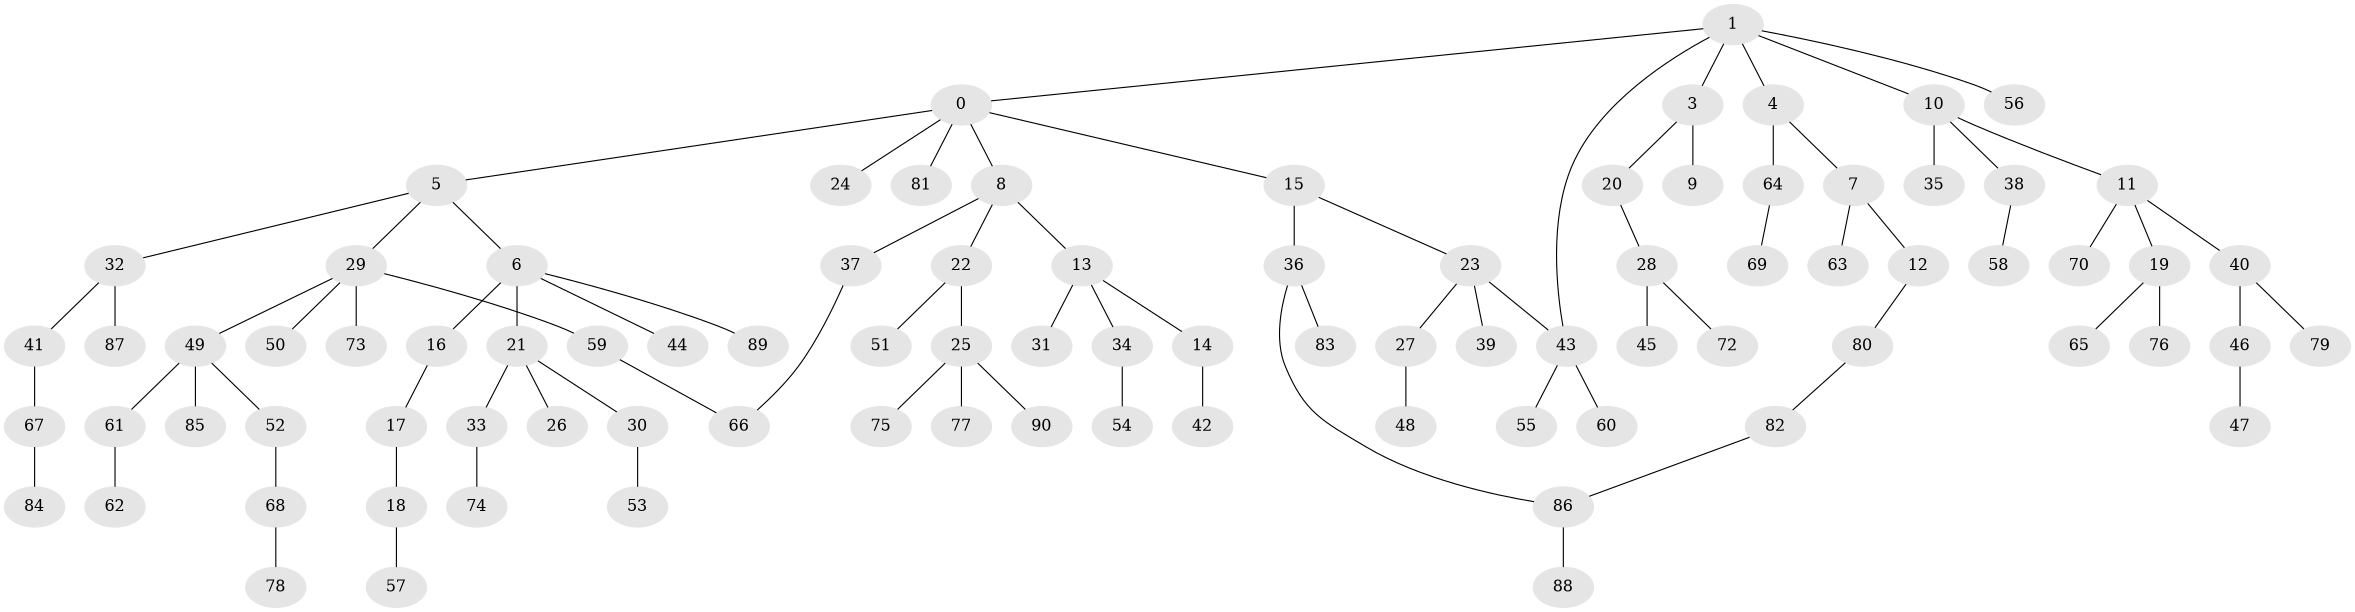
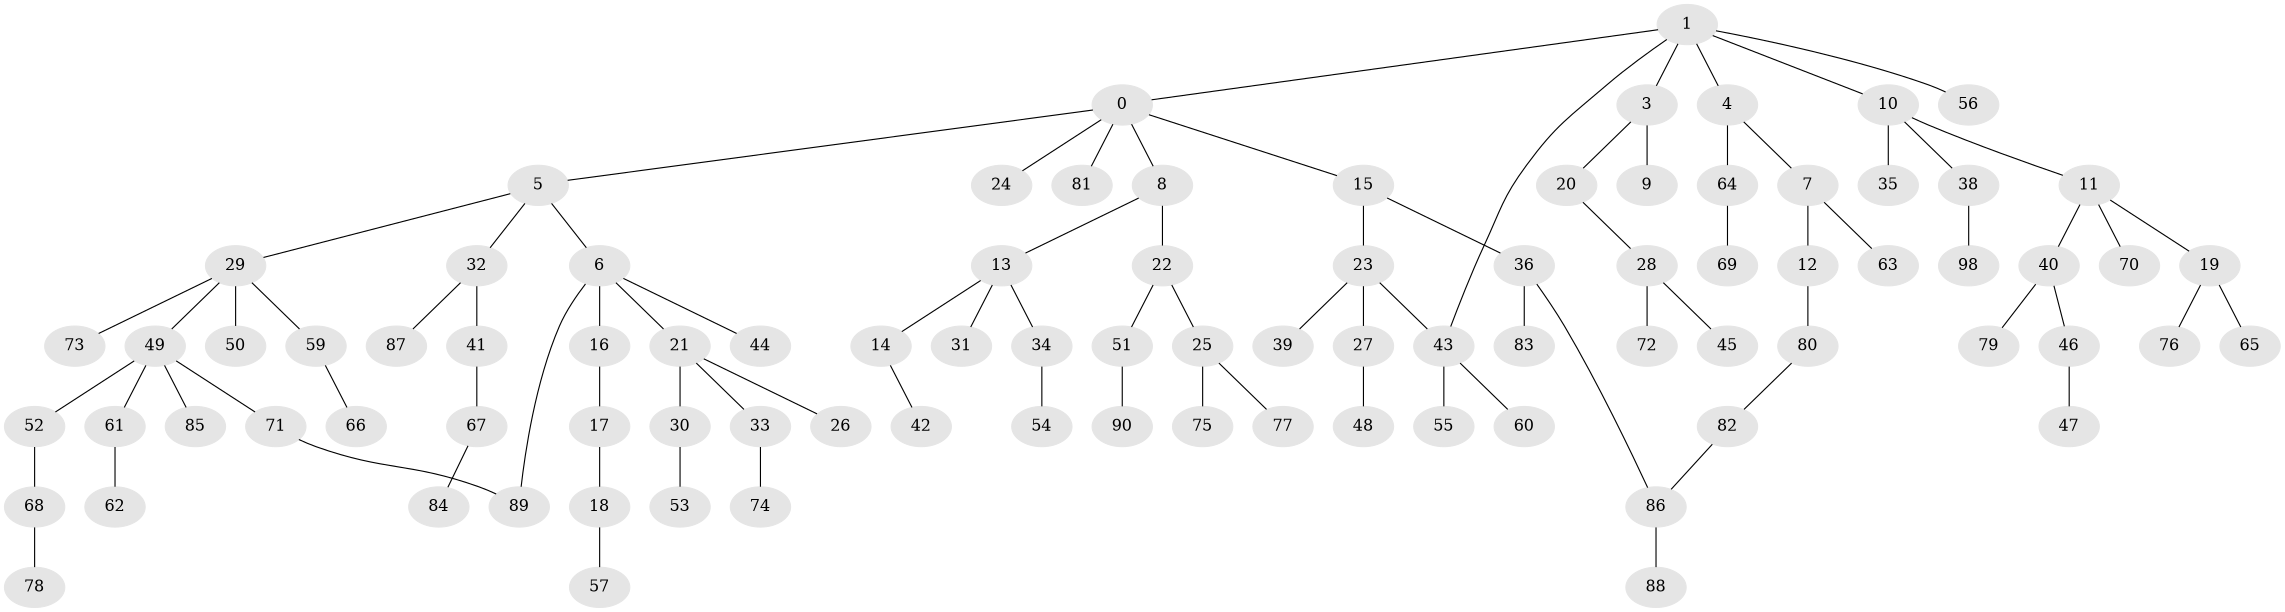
(851, 266) -> none
(1999, 266) -> (1969, 266)
(1002, 386) -> (1122, 386)
none -> (276, 427)
